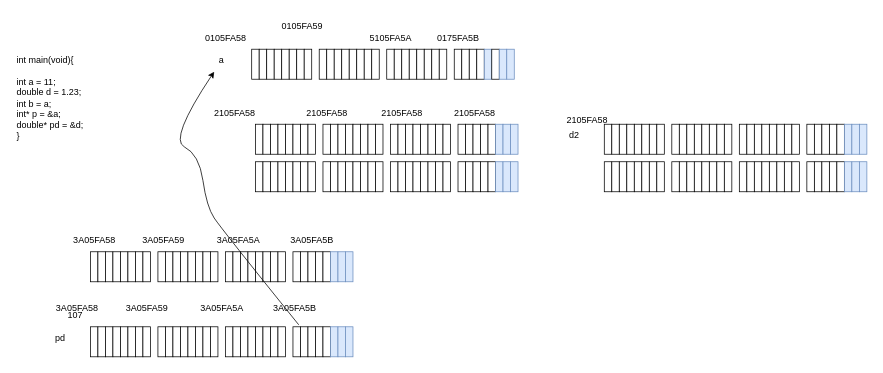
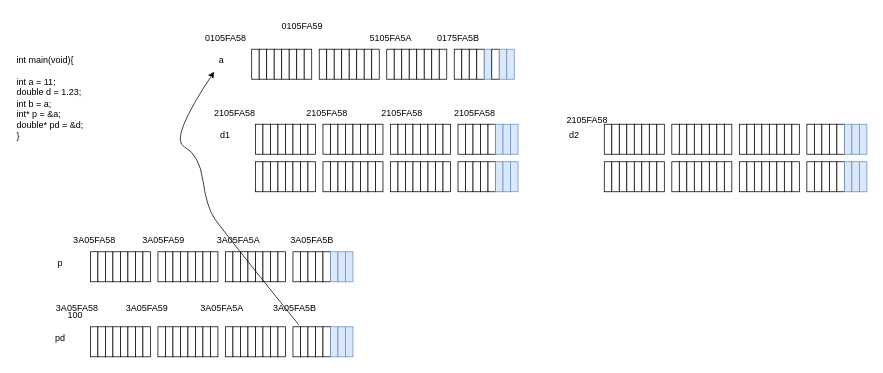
none -> (225, 135)
none -> (60, 263)
(75, 315) -> (75, 315)
